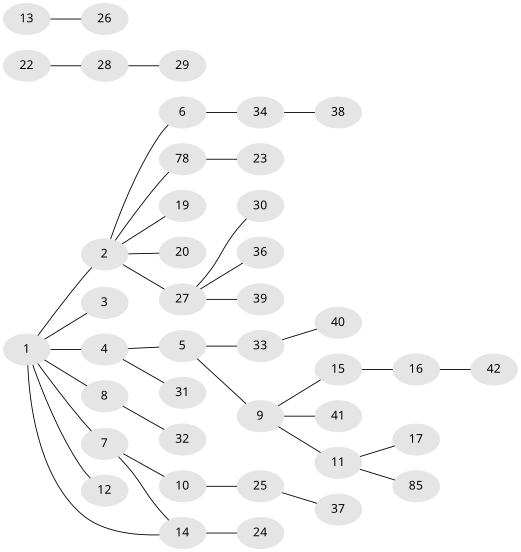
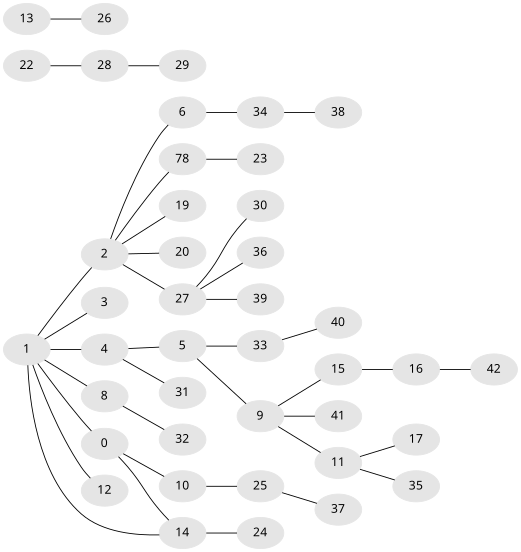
(105, 444) -> (105, 444)
(416, 486) -> (416, 486)
